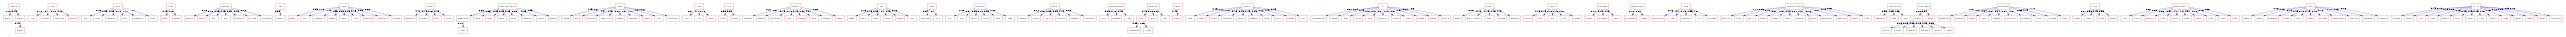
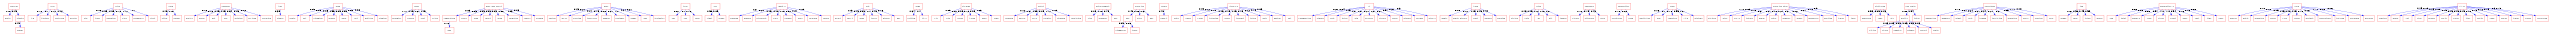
(369, 18) -> none
